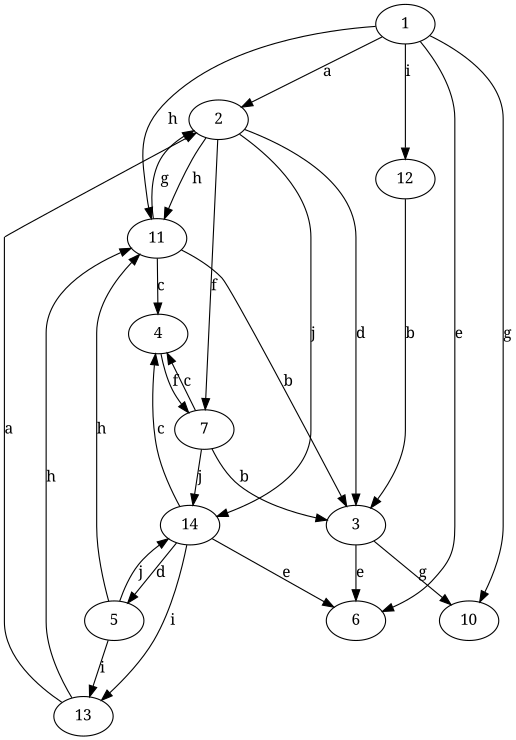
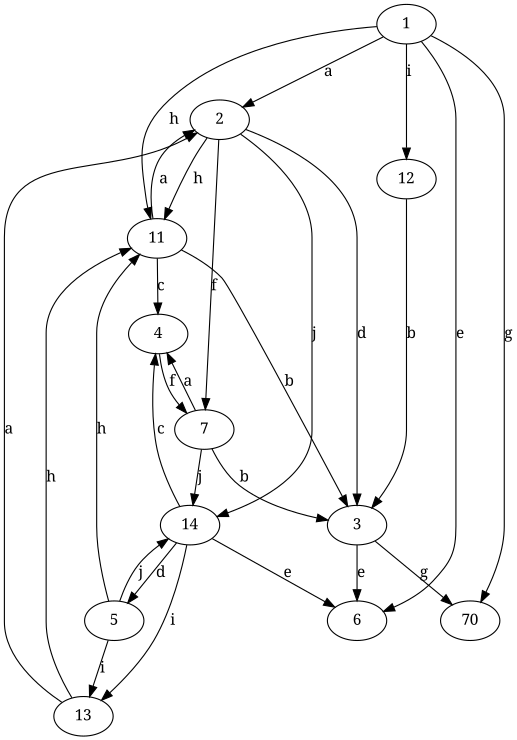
(165, 179) -> (164, 179)
(187, 382) -> (188, 382)
(469, 621) -> (470, 621)
